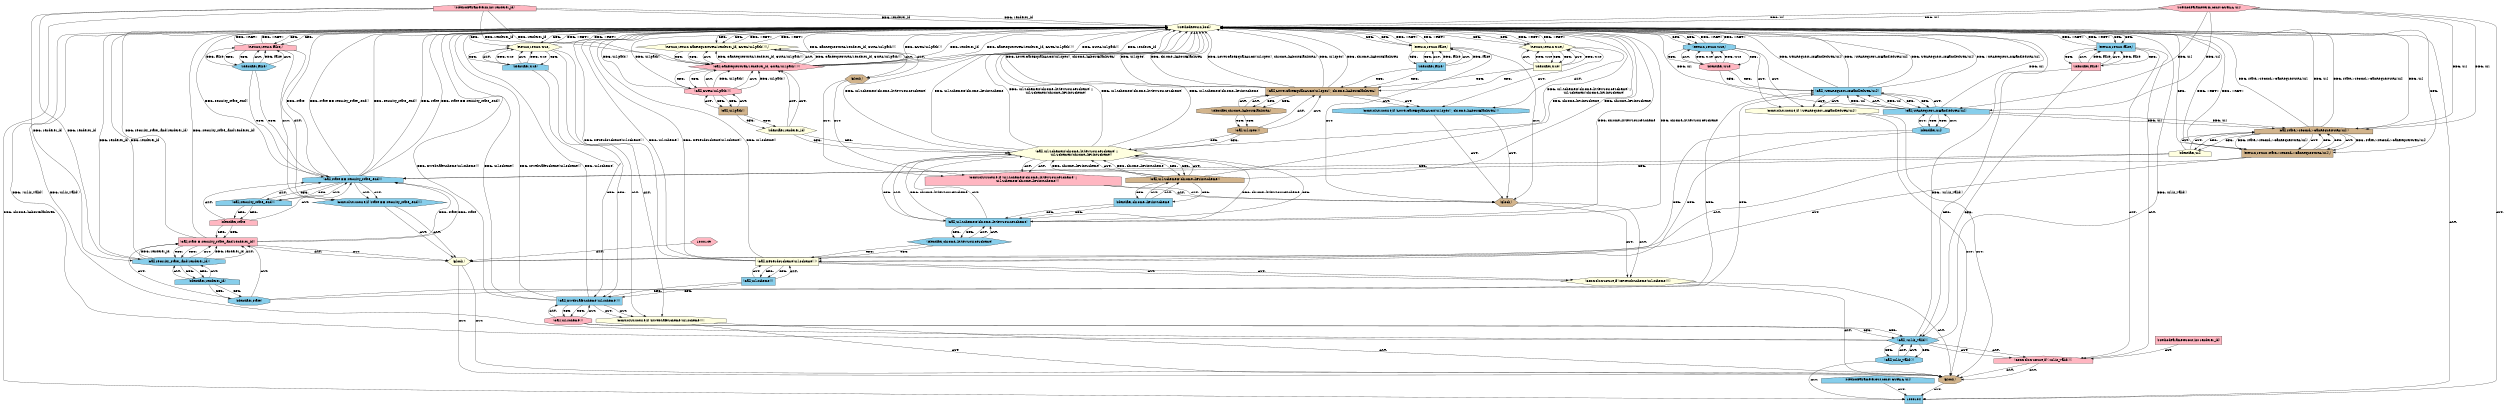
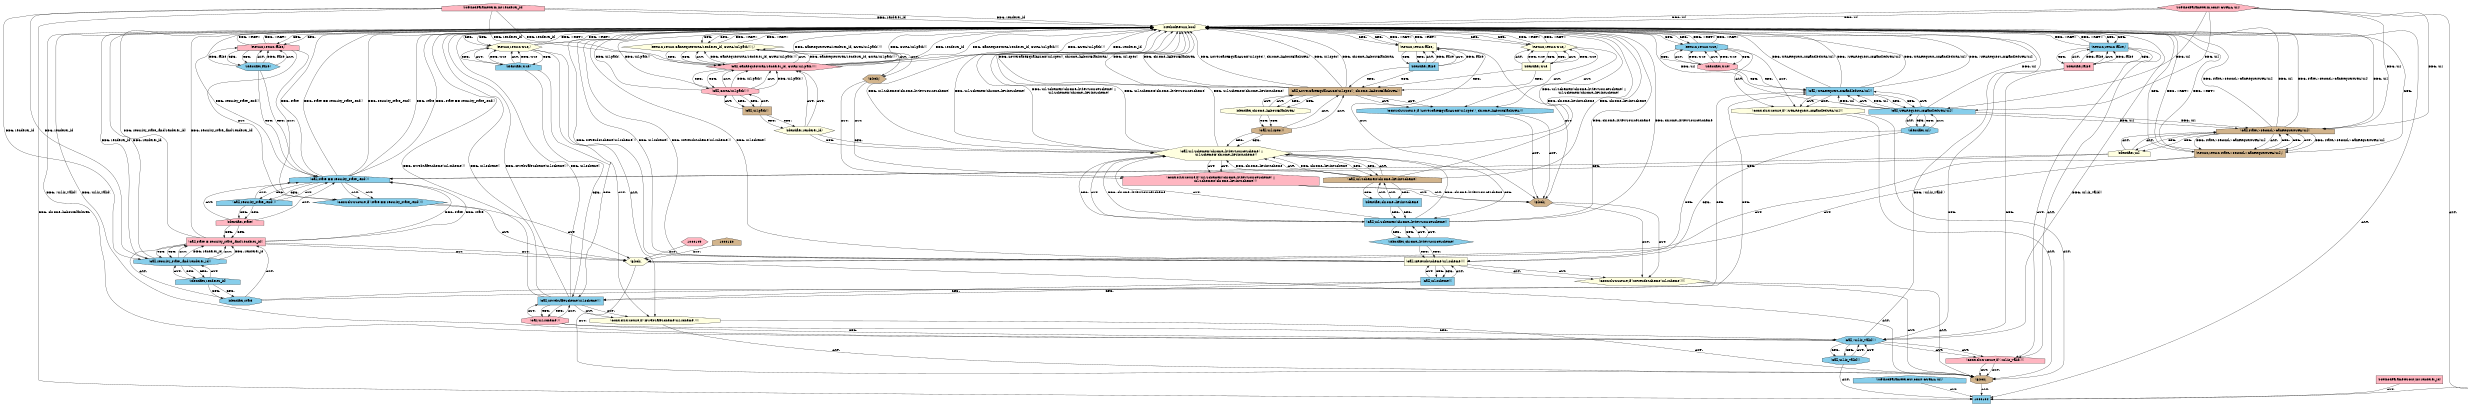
(1241, 111) -> (1266, 111)
none -> (727, 242)
(2136, 354) -> (2197, 397)
